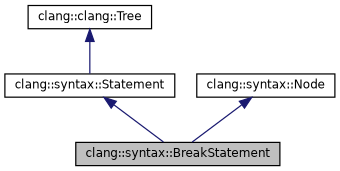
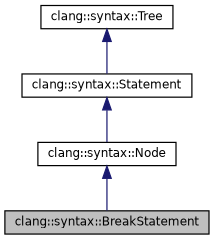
(90, 17) -> (107, 17)
(139, 123) -> (107, 126)
